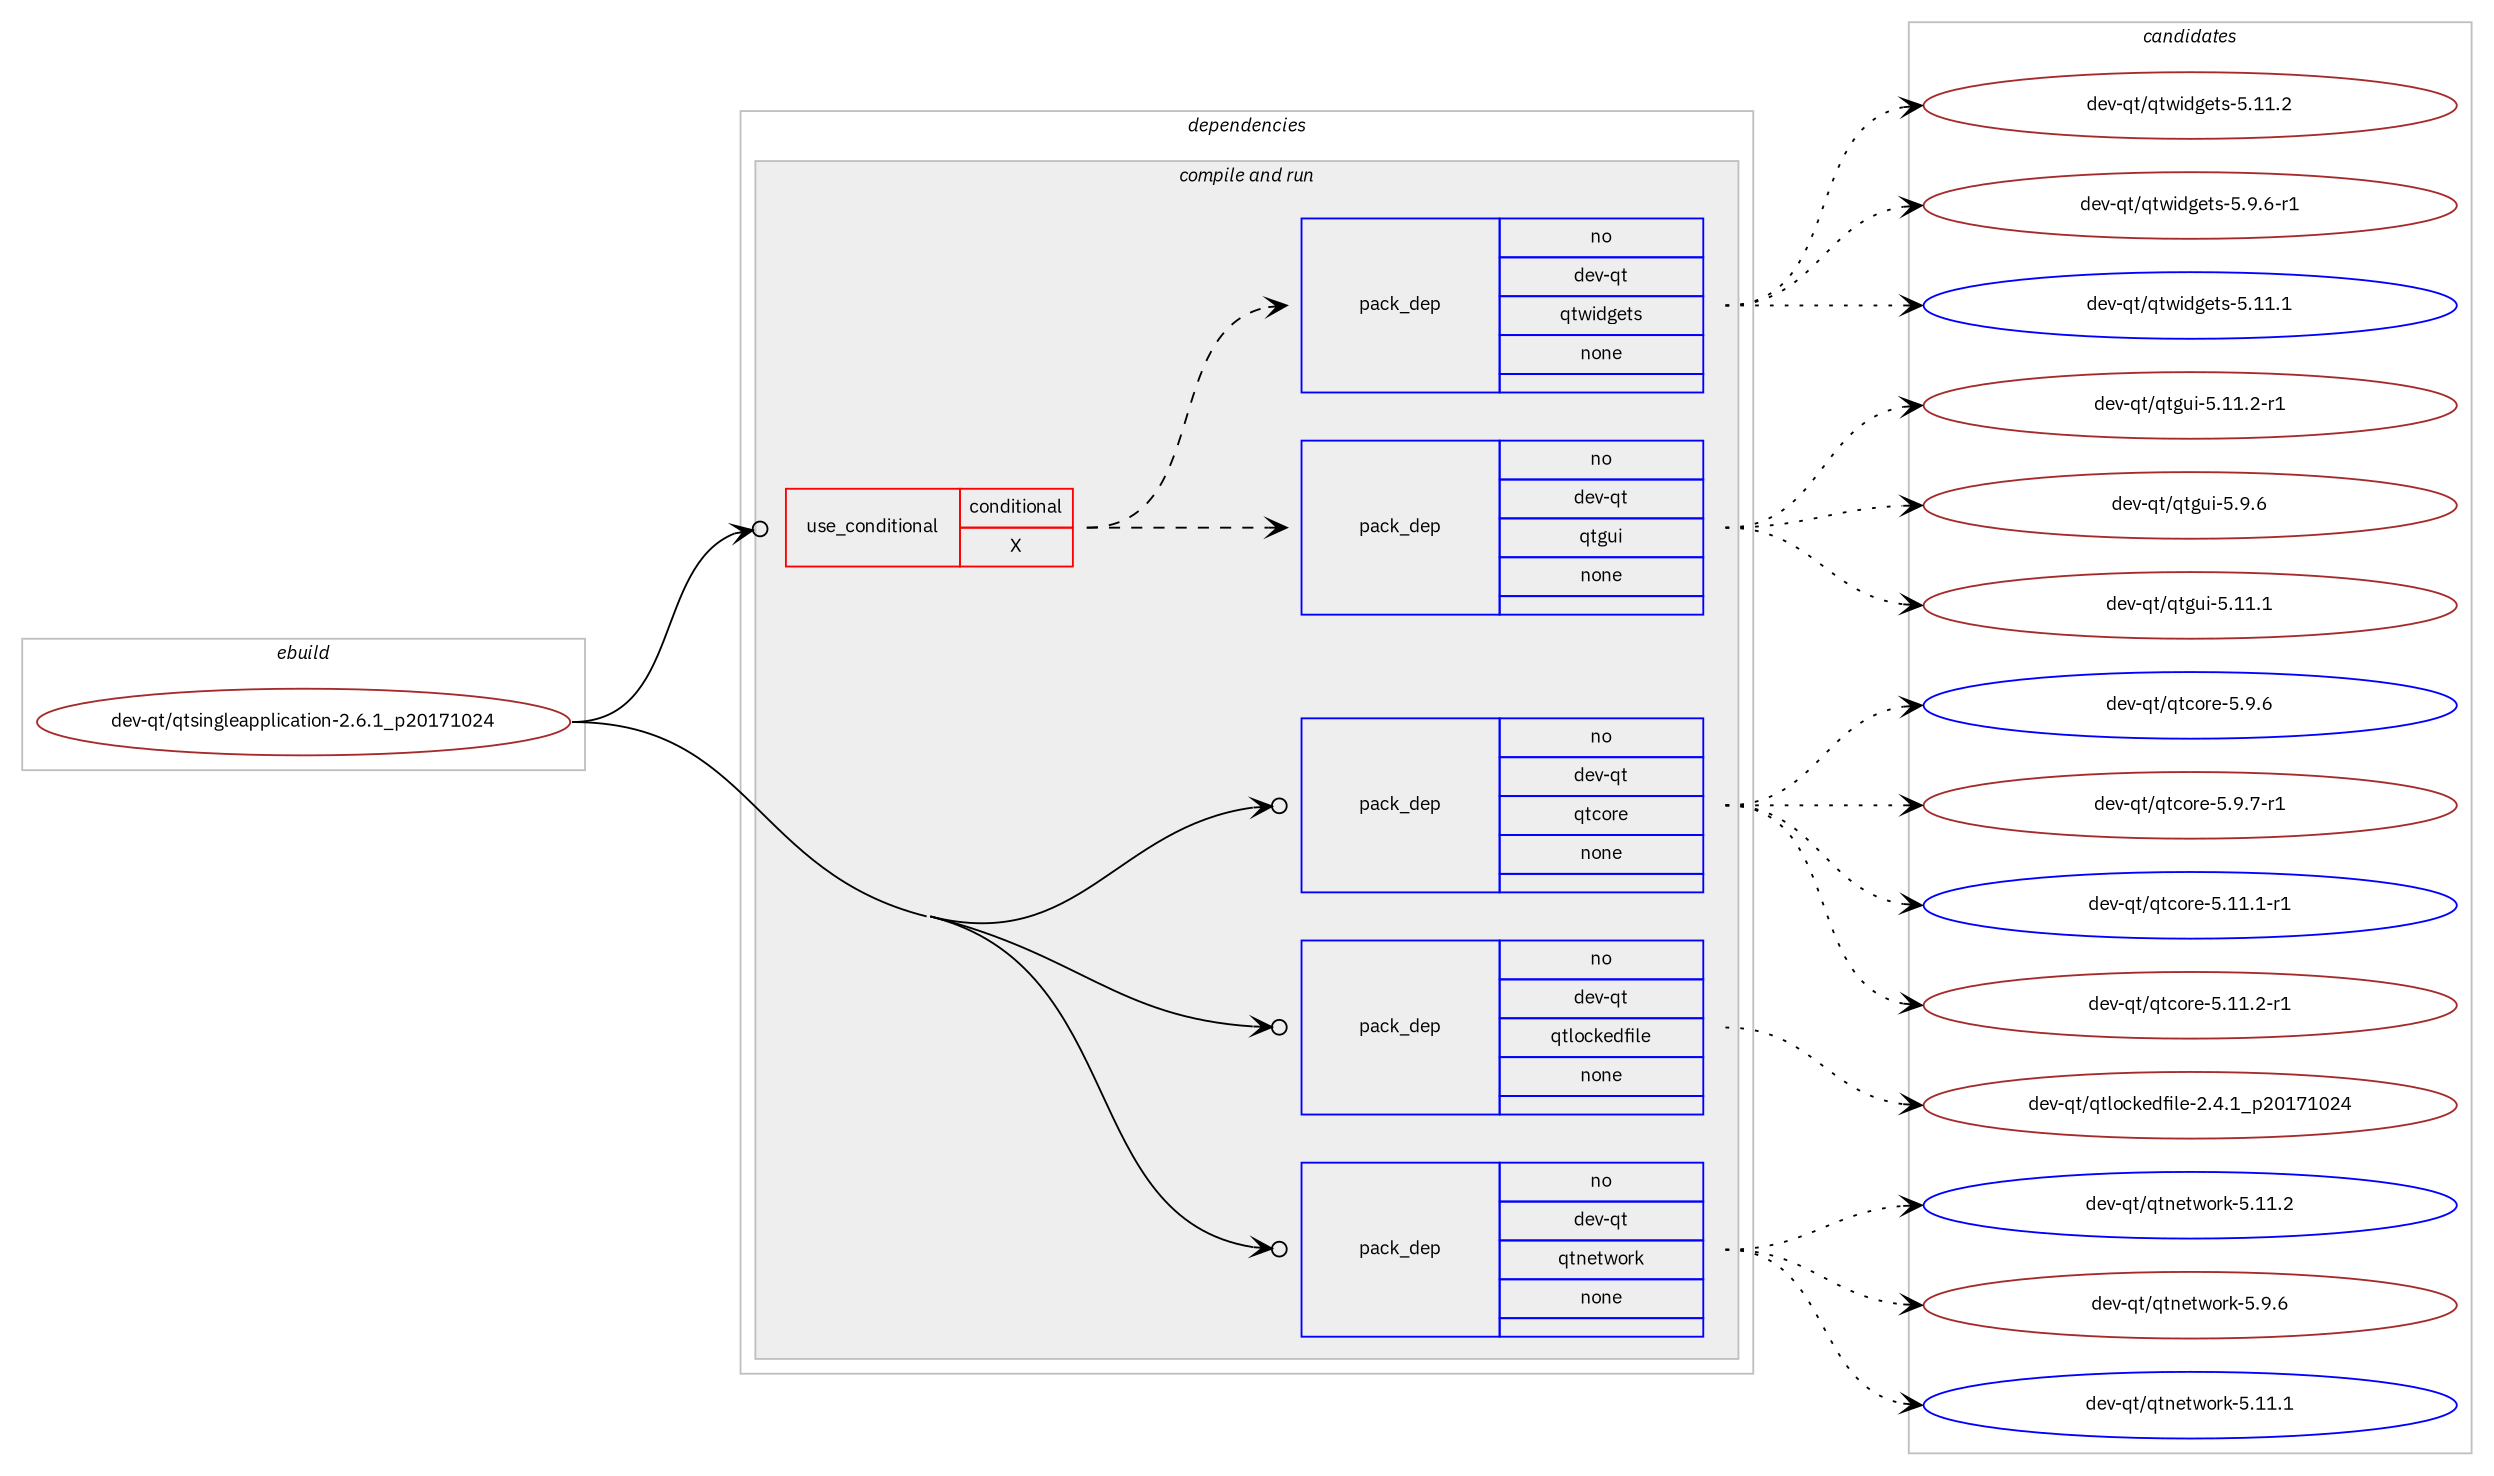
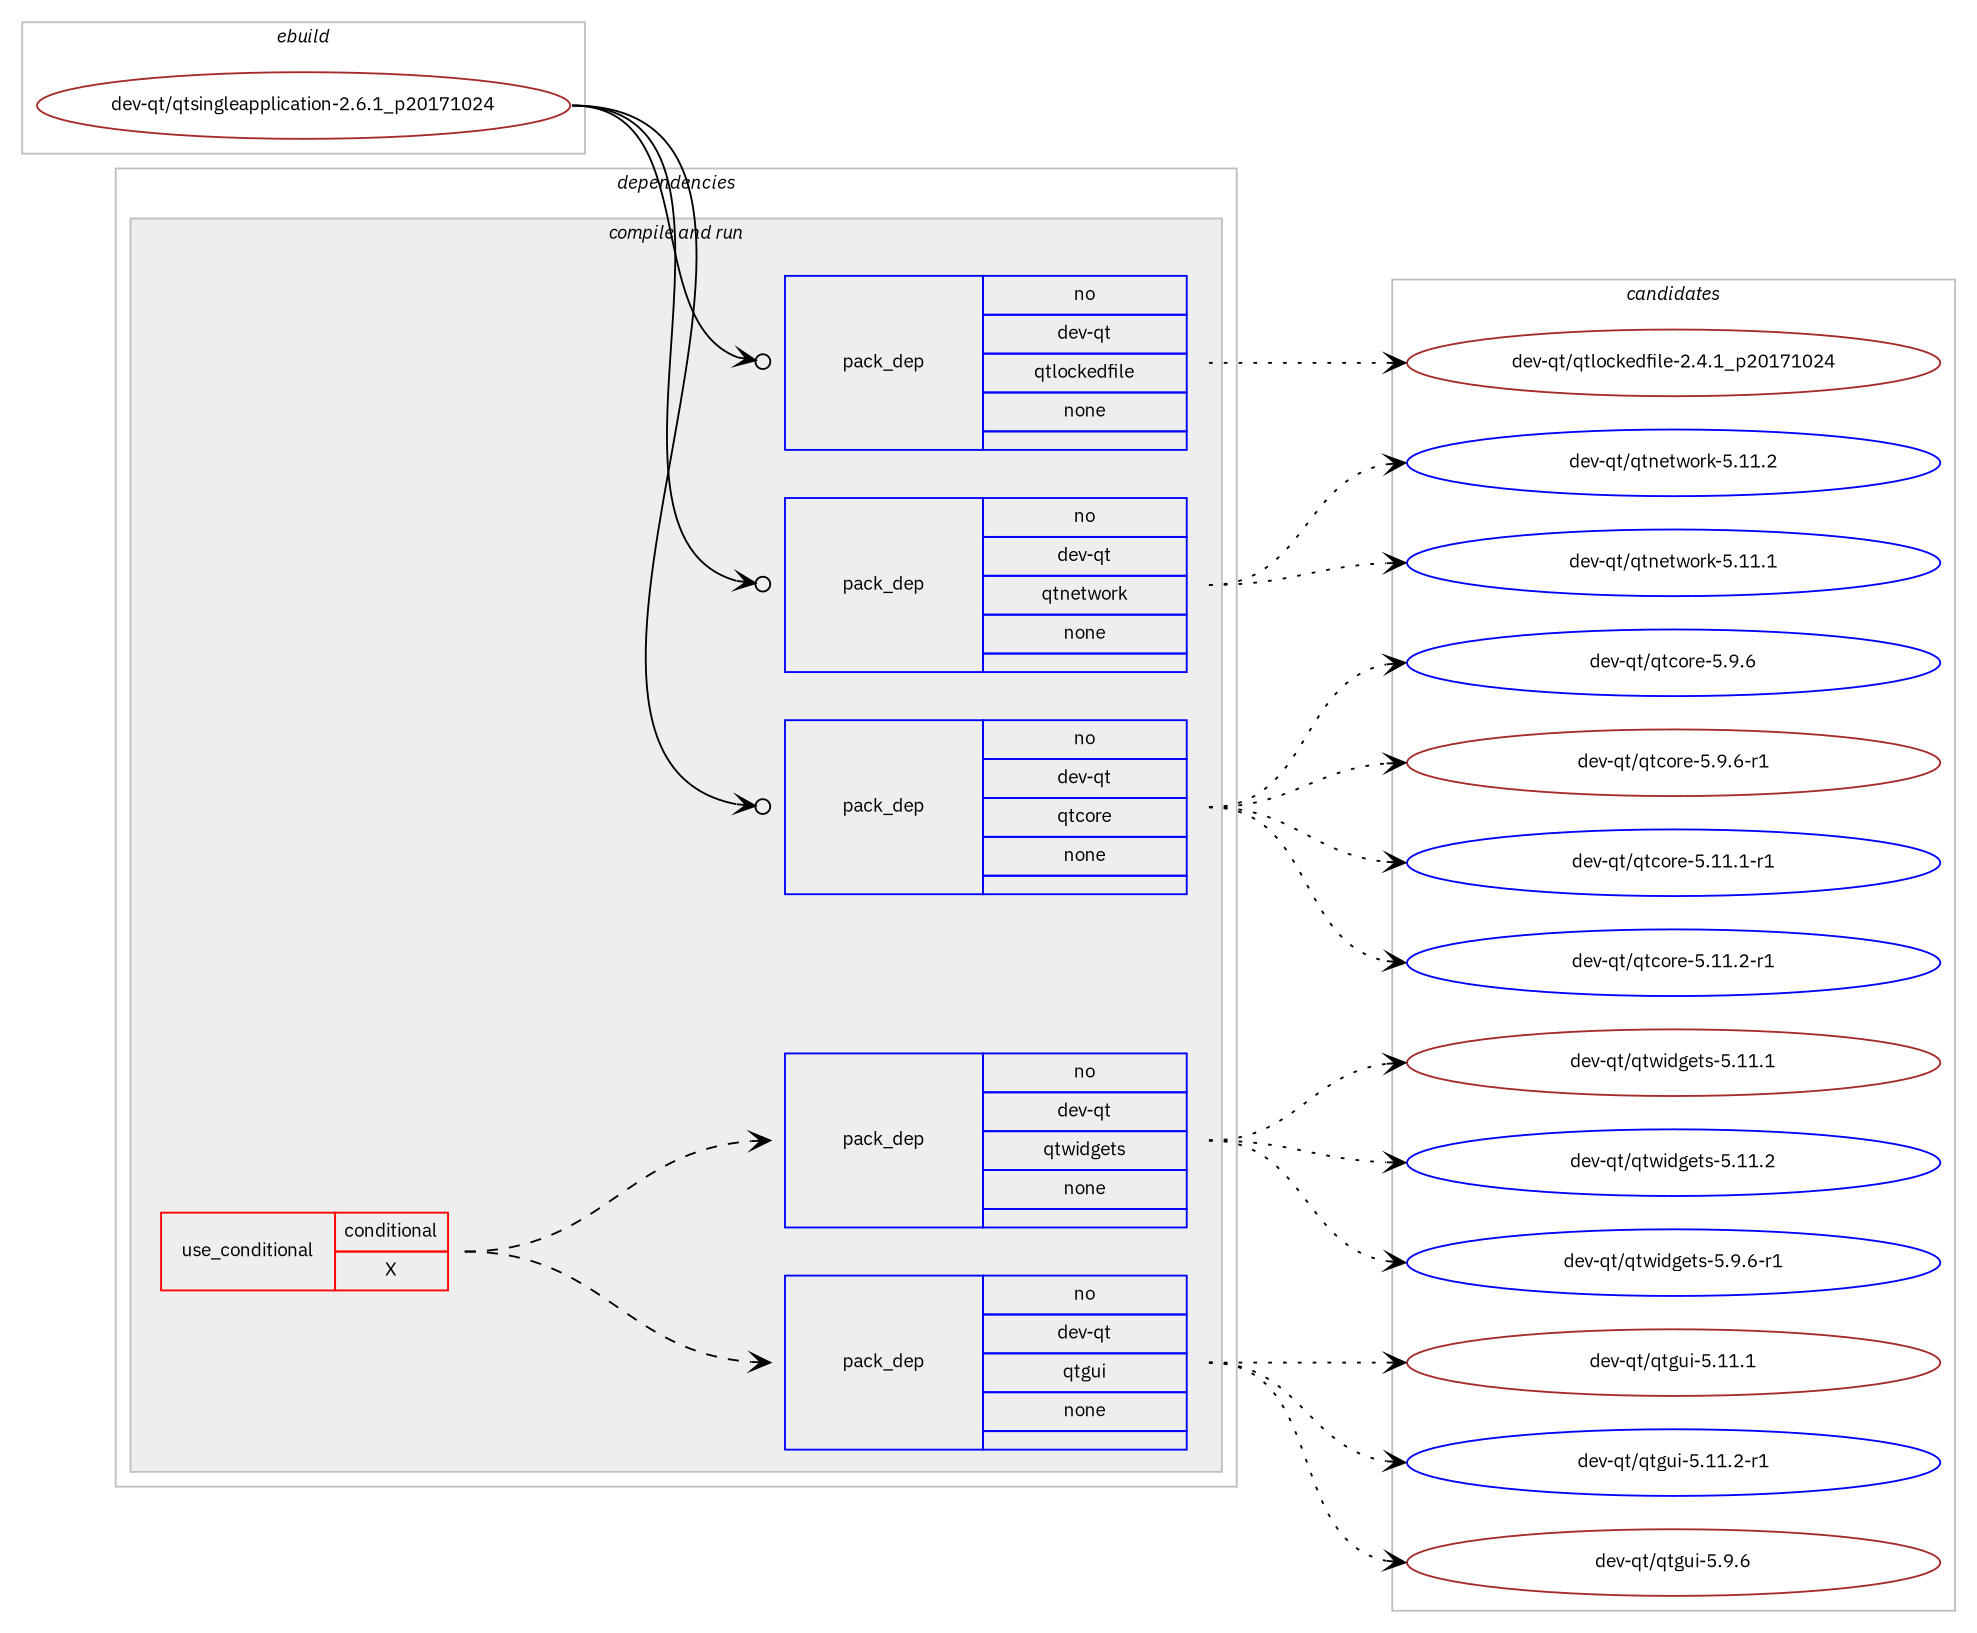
(2190, 106) -> (1674, 1163)
(2190, 206) -> (1674, 1263)
(2190, 305) -> (1674, 1063)
(2190, 405) -> (1674, 1463)
(664, 640) -> none
(2190, 805) -> (1674, 763)
(2190, 1005) -> (1674, 963)
(2190, 1305) -> none
